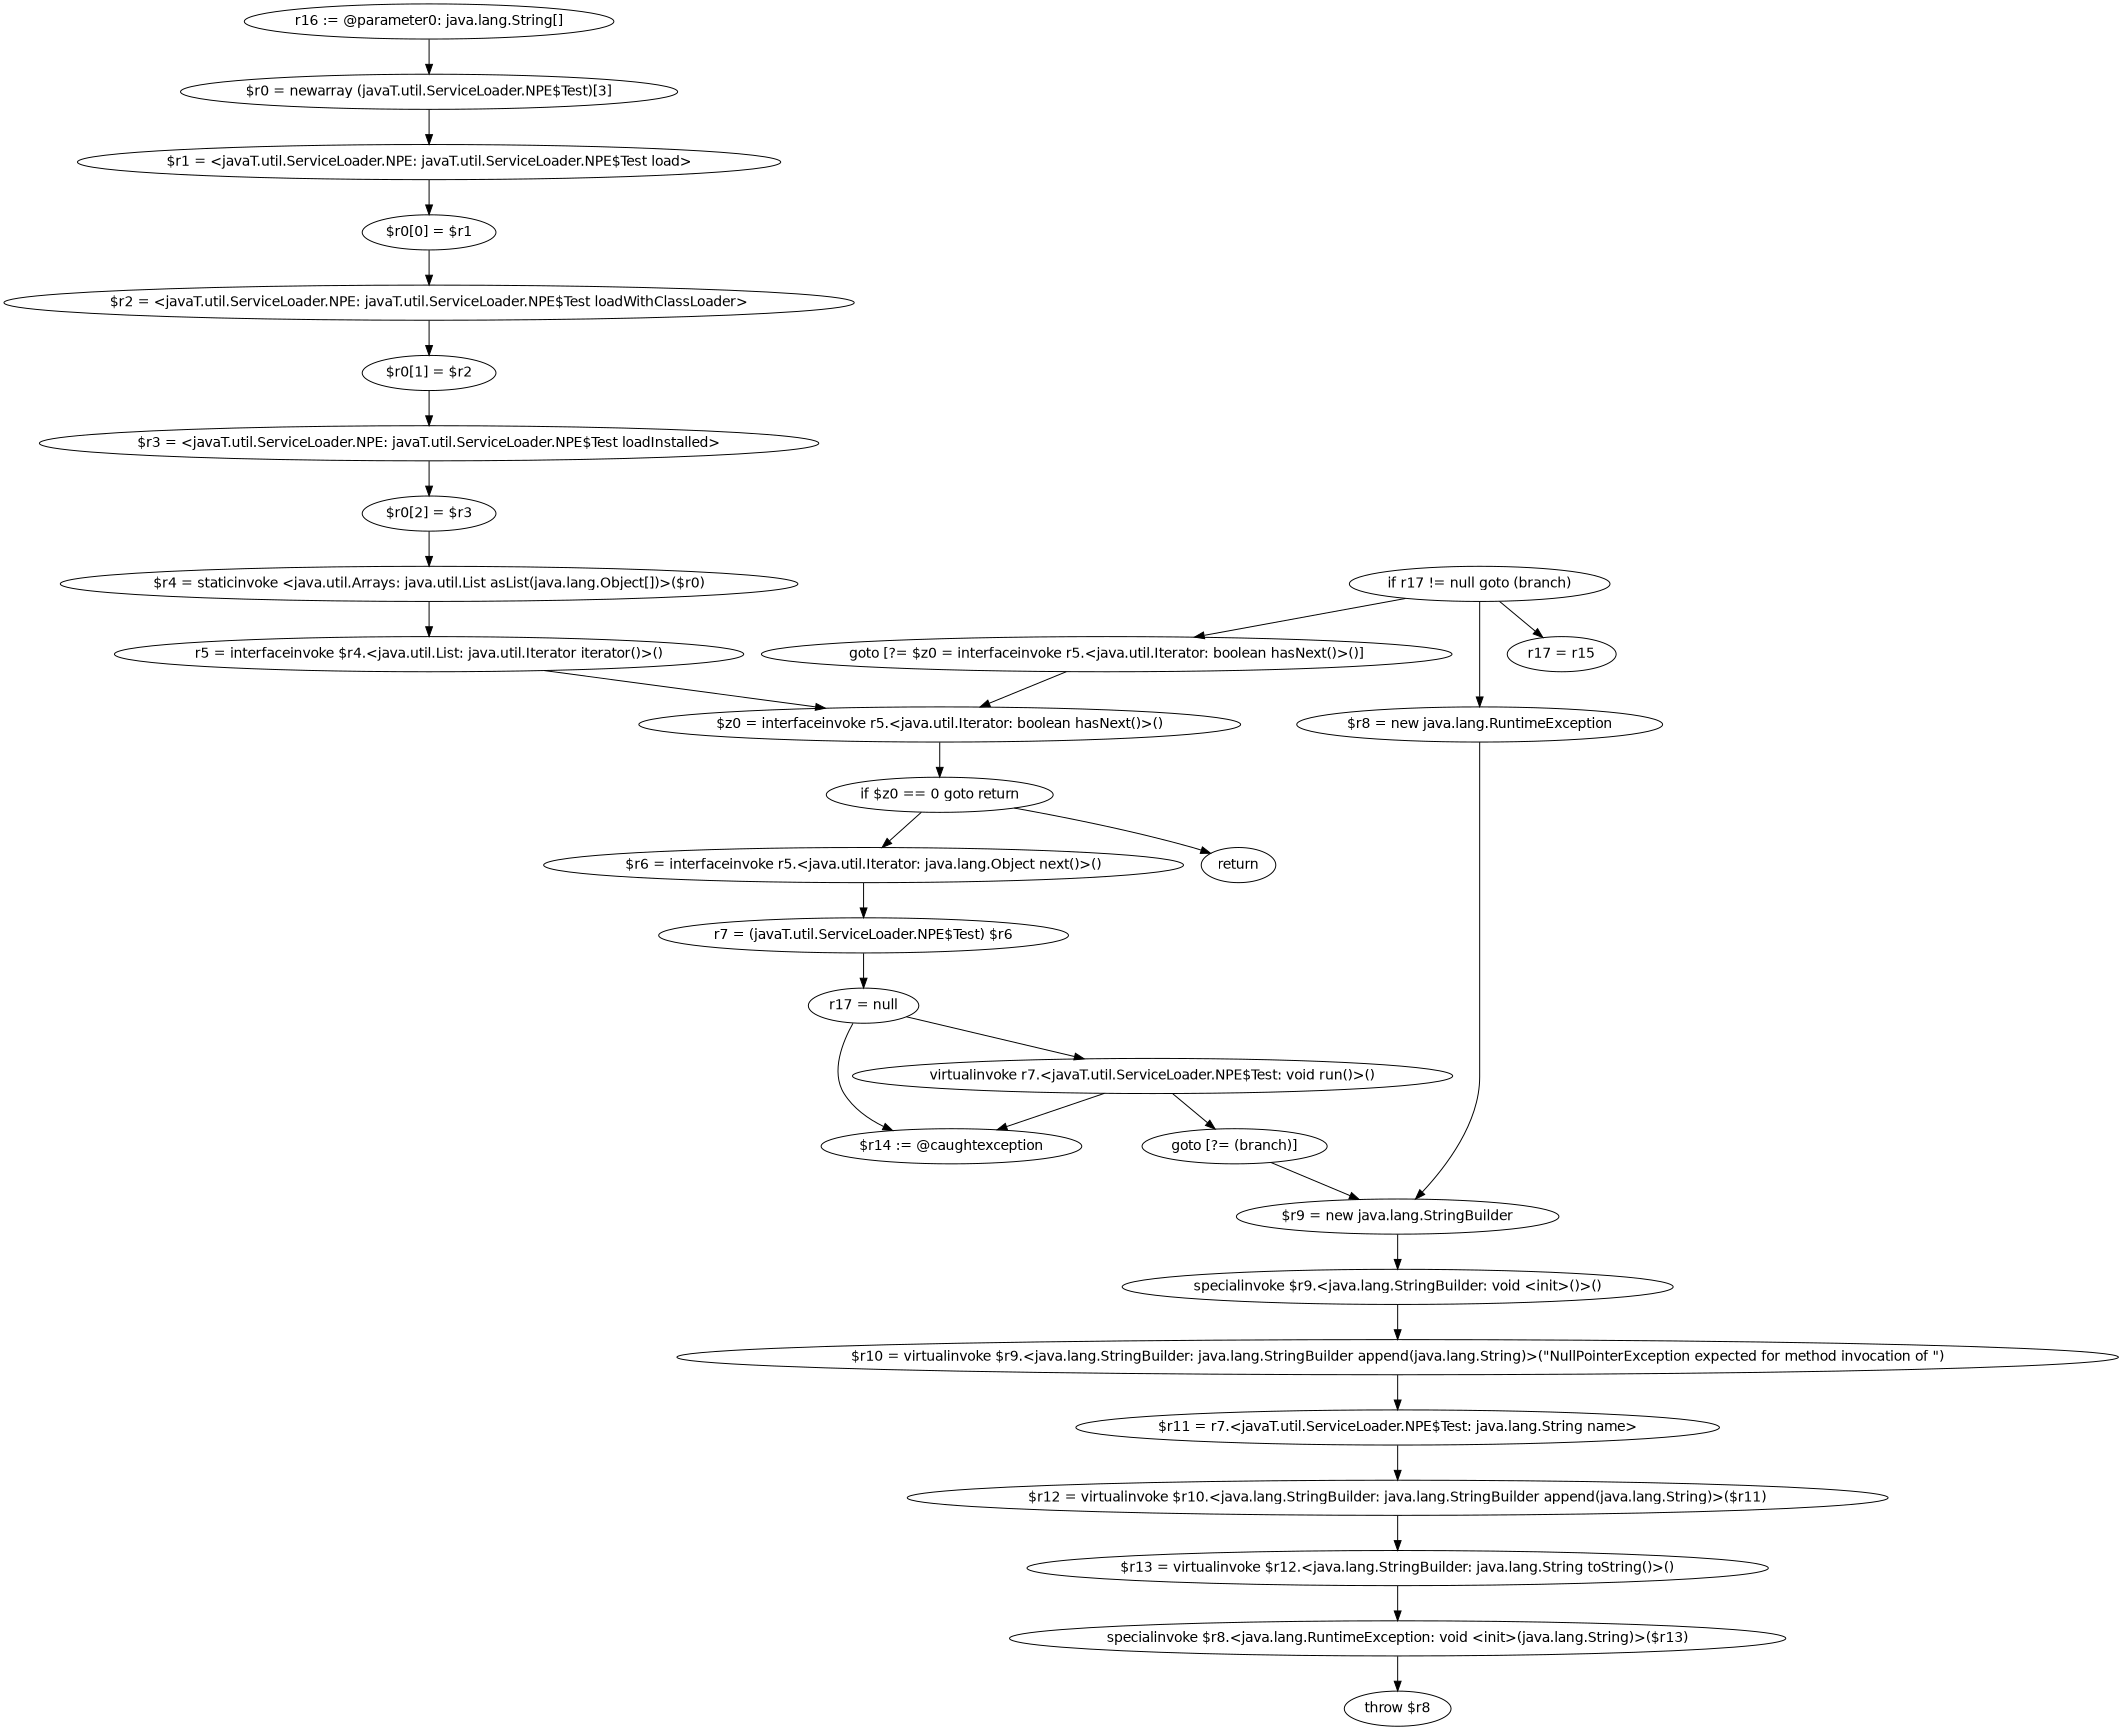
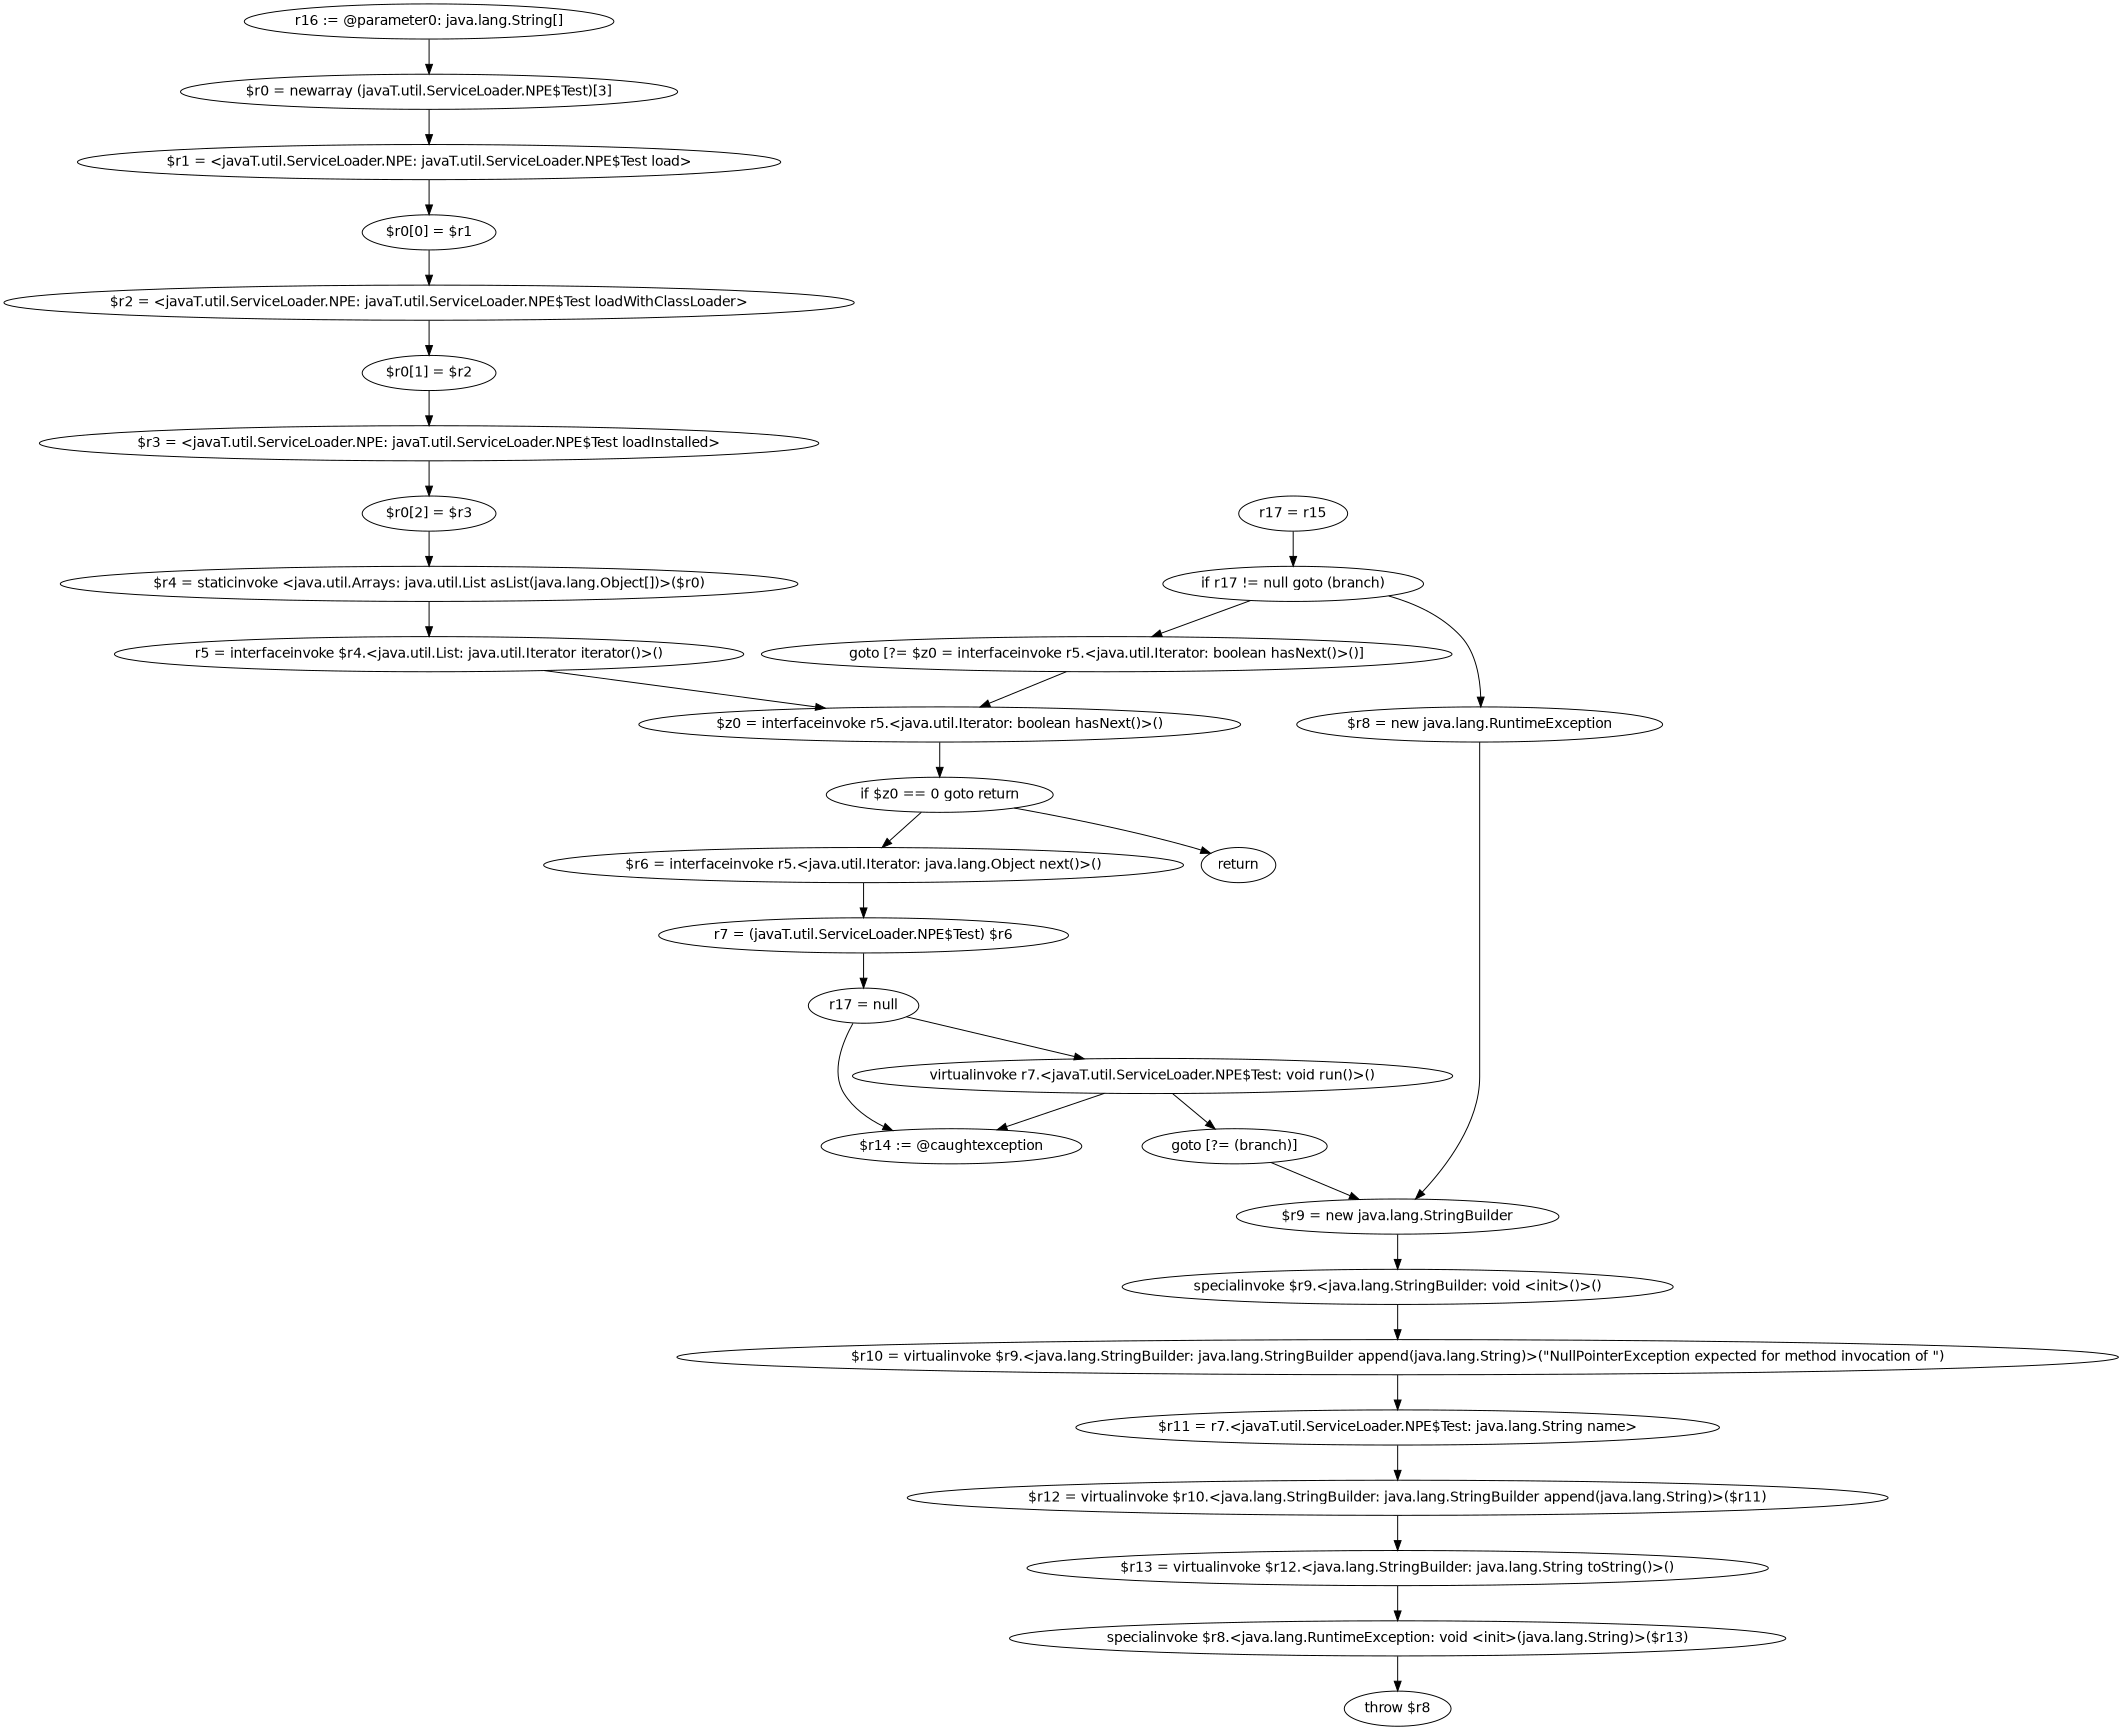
(1517, 616) -> (1293, 544)
